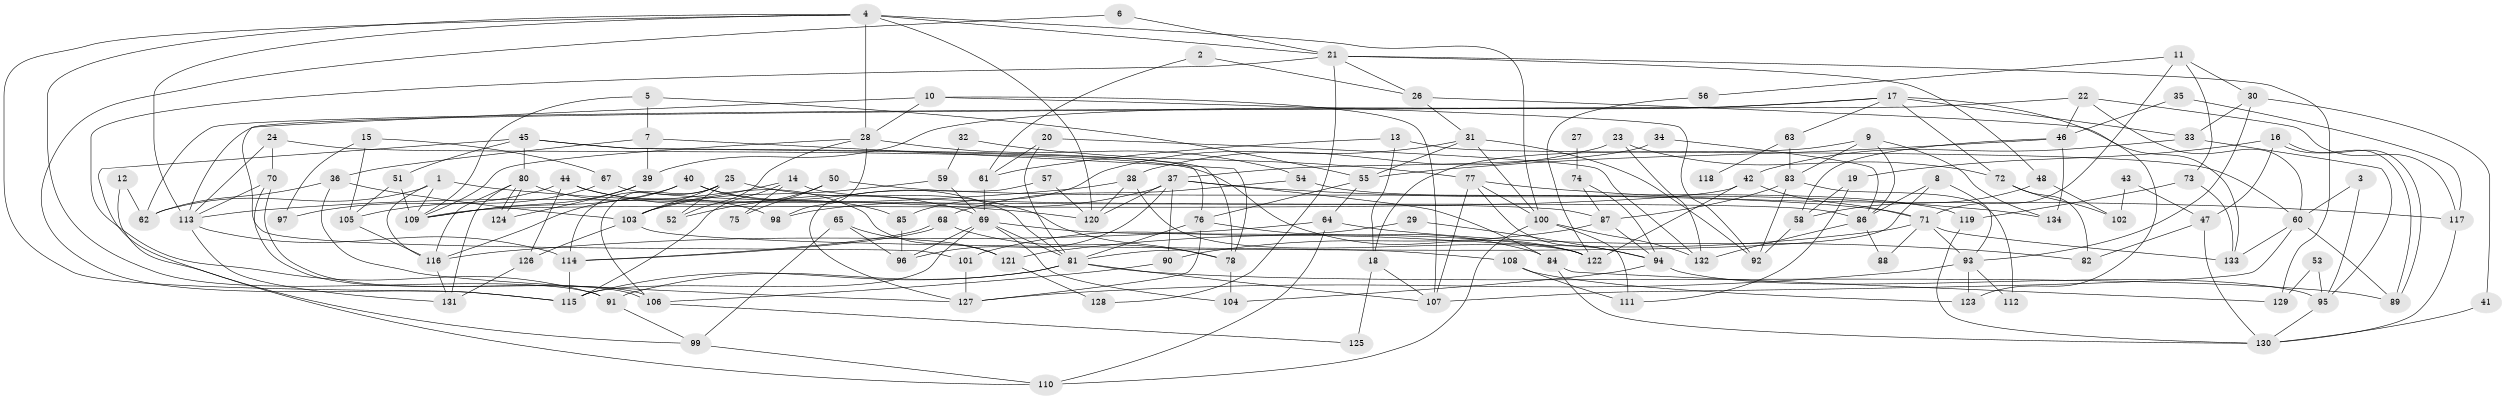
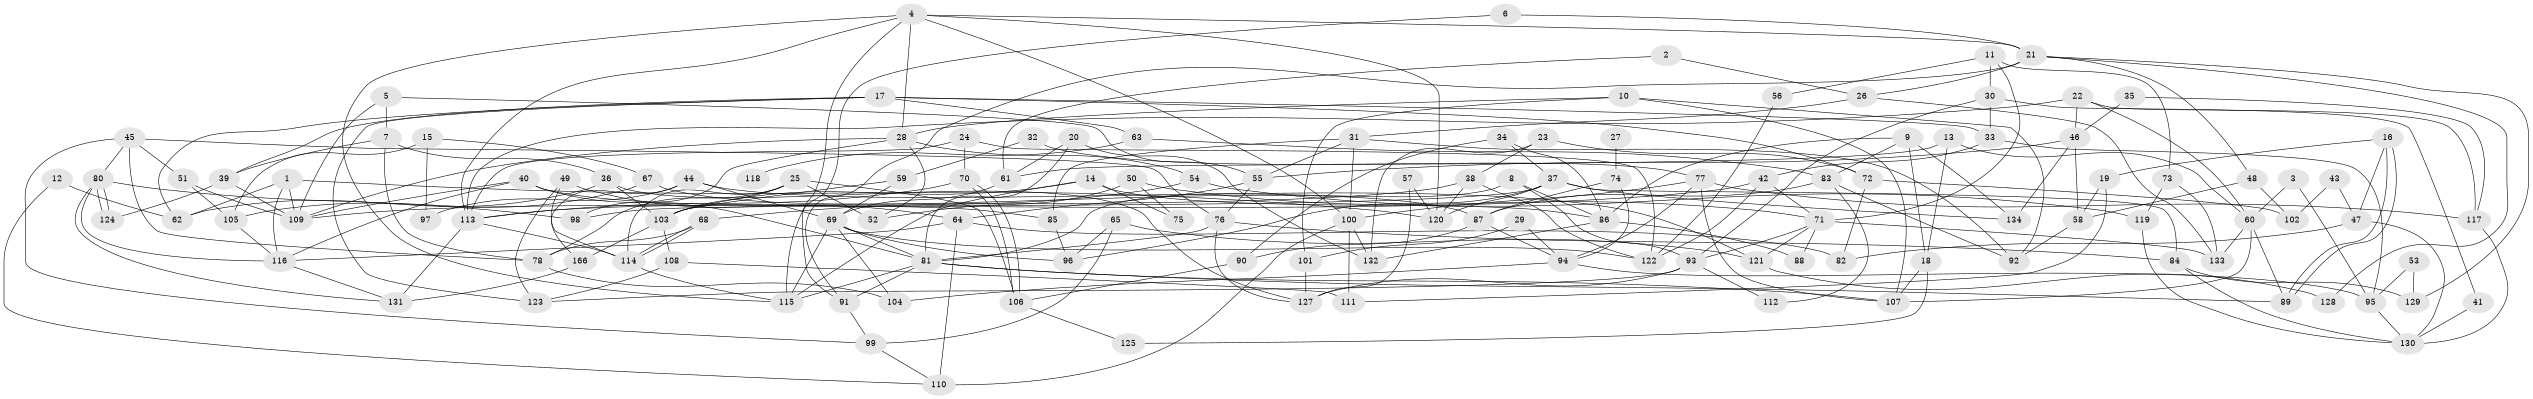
none -> (565, 179)
(1170, 220) -> (1360, 177)
(526, 262) -> (580, 262)
